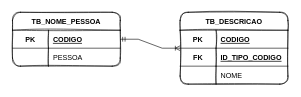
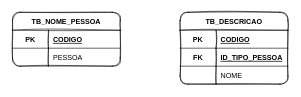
(142, 41) -> none
(249, 58) -> (249, 58)
